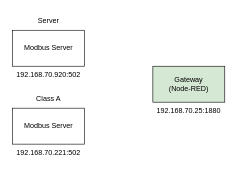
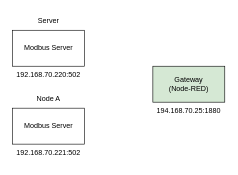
(48, 75) -> (48, 75)
(48, 99) -> (48, 99)
(189, 111) -> (189, 111)
